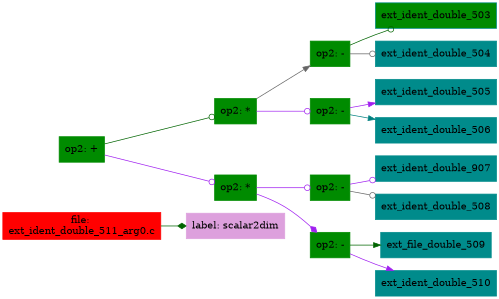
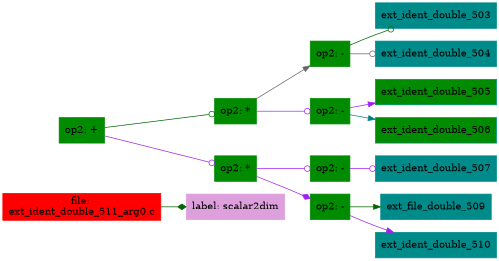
(436, 16) -> (436, 16)
(436, 92) -> (436, 92)
(436, 130) -> (436, 130)
(436, 169) -> (436, 169)
(436, 207) -> none
